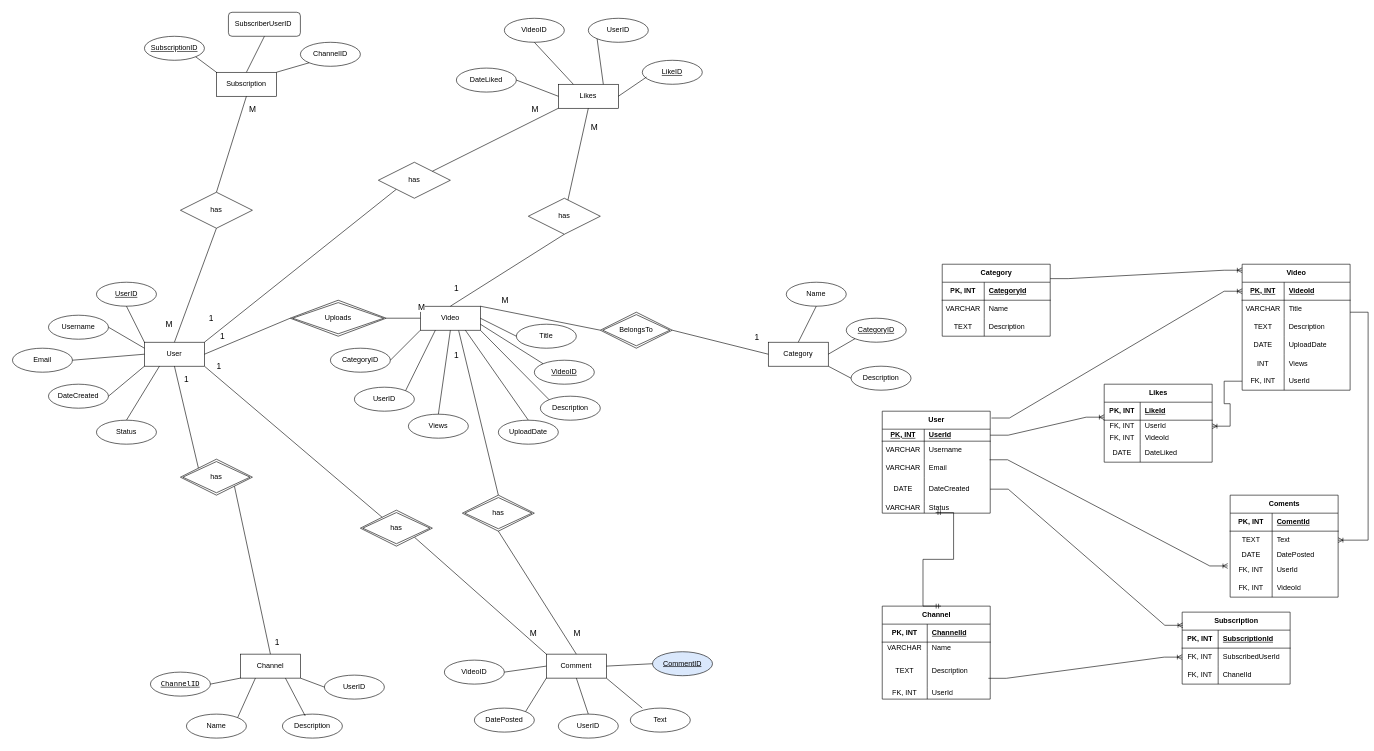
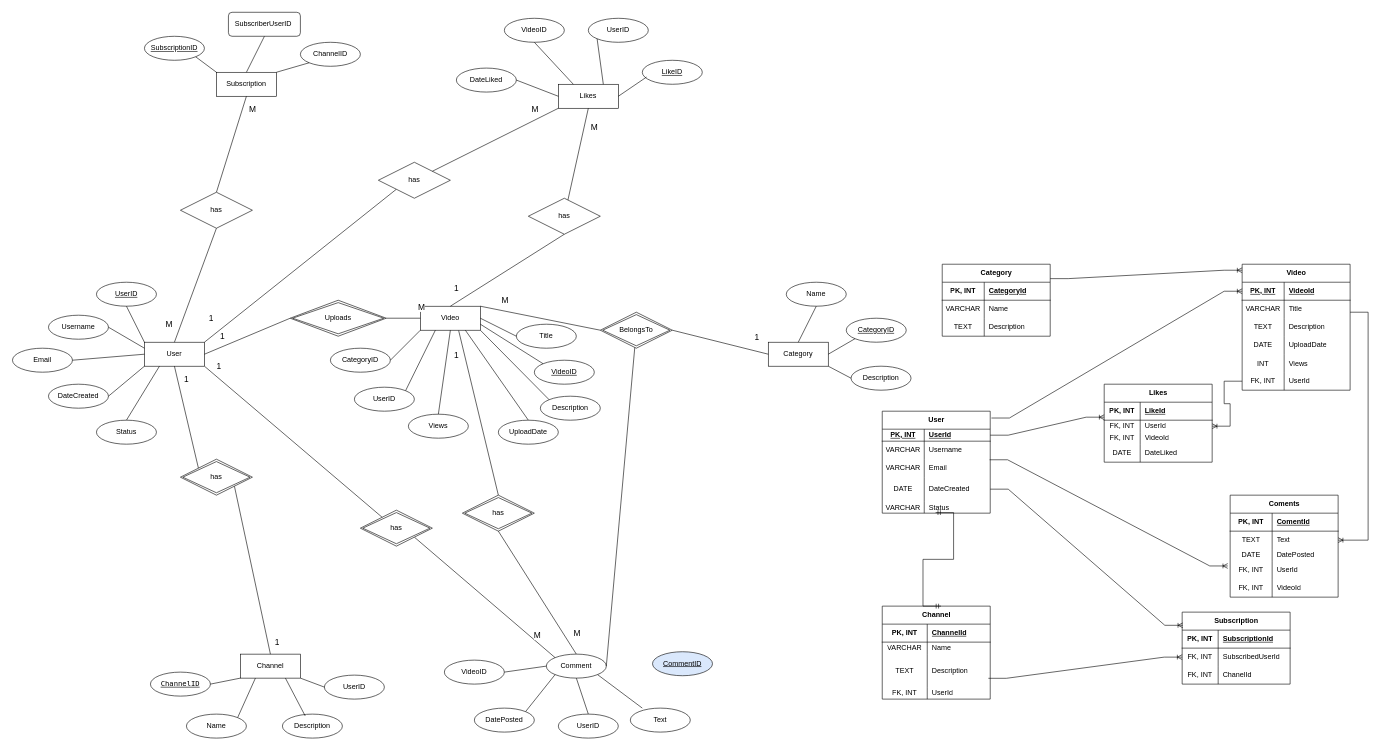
(629, 665) -> (621, 507)
(576, 666) -> (576, 666)
